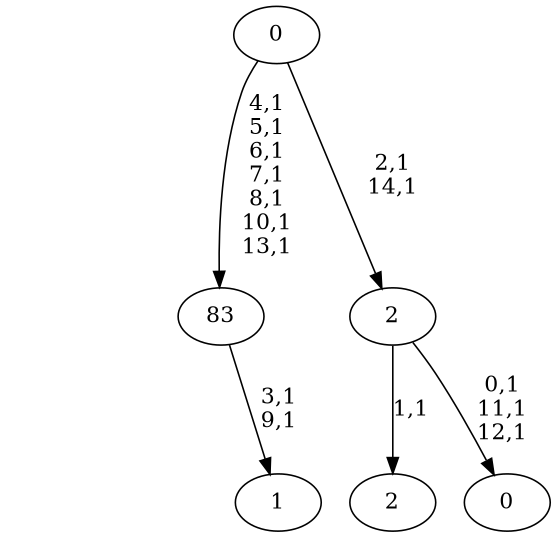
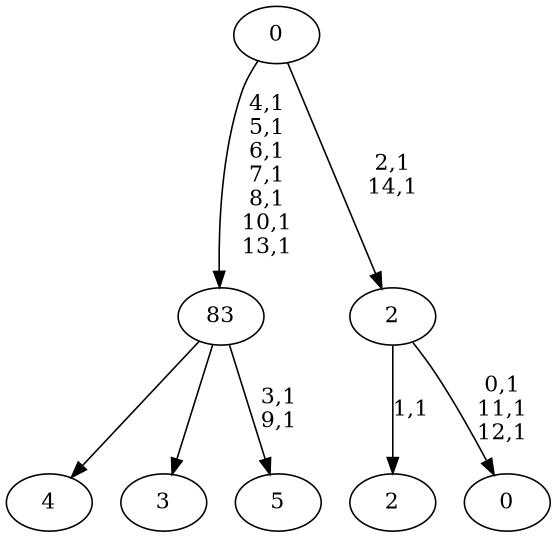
none -> (49, 503)
none -> (164, 503)
(278, 503) -> (278, 503)
